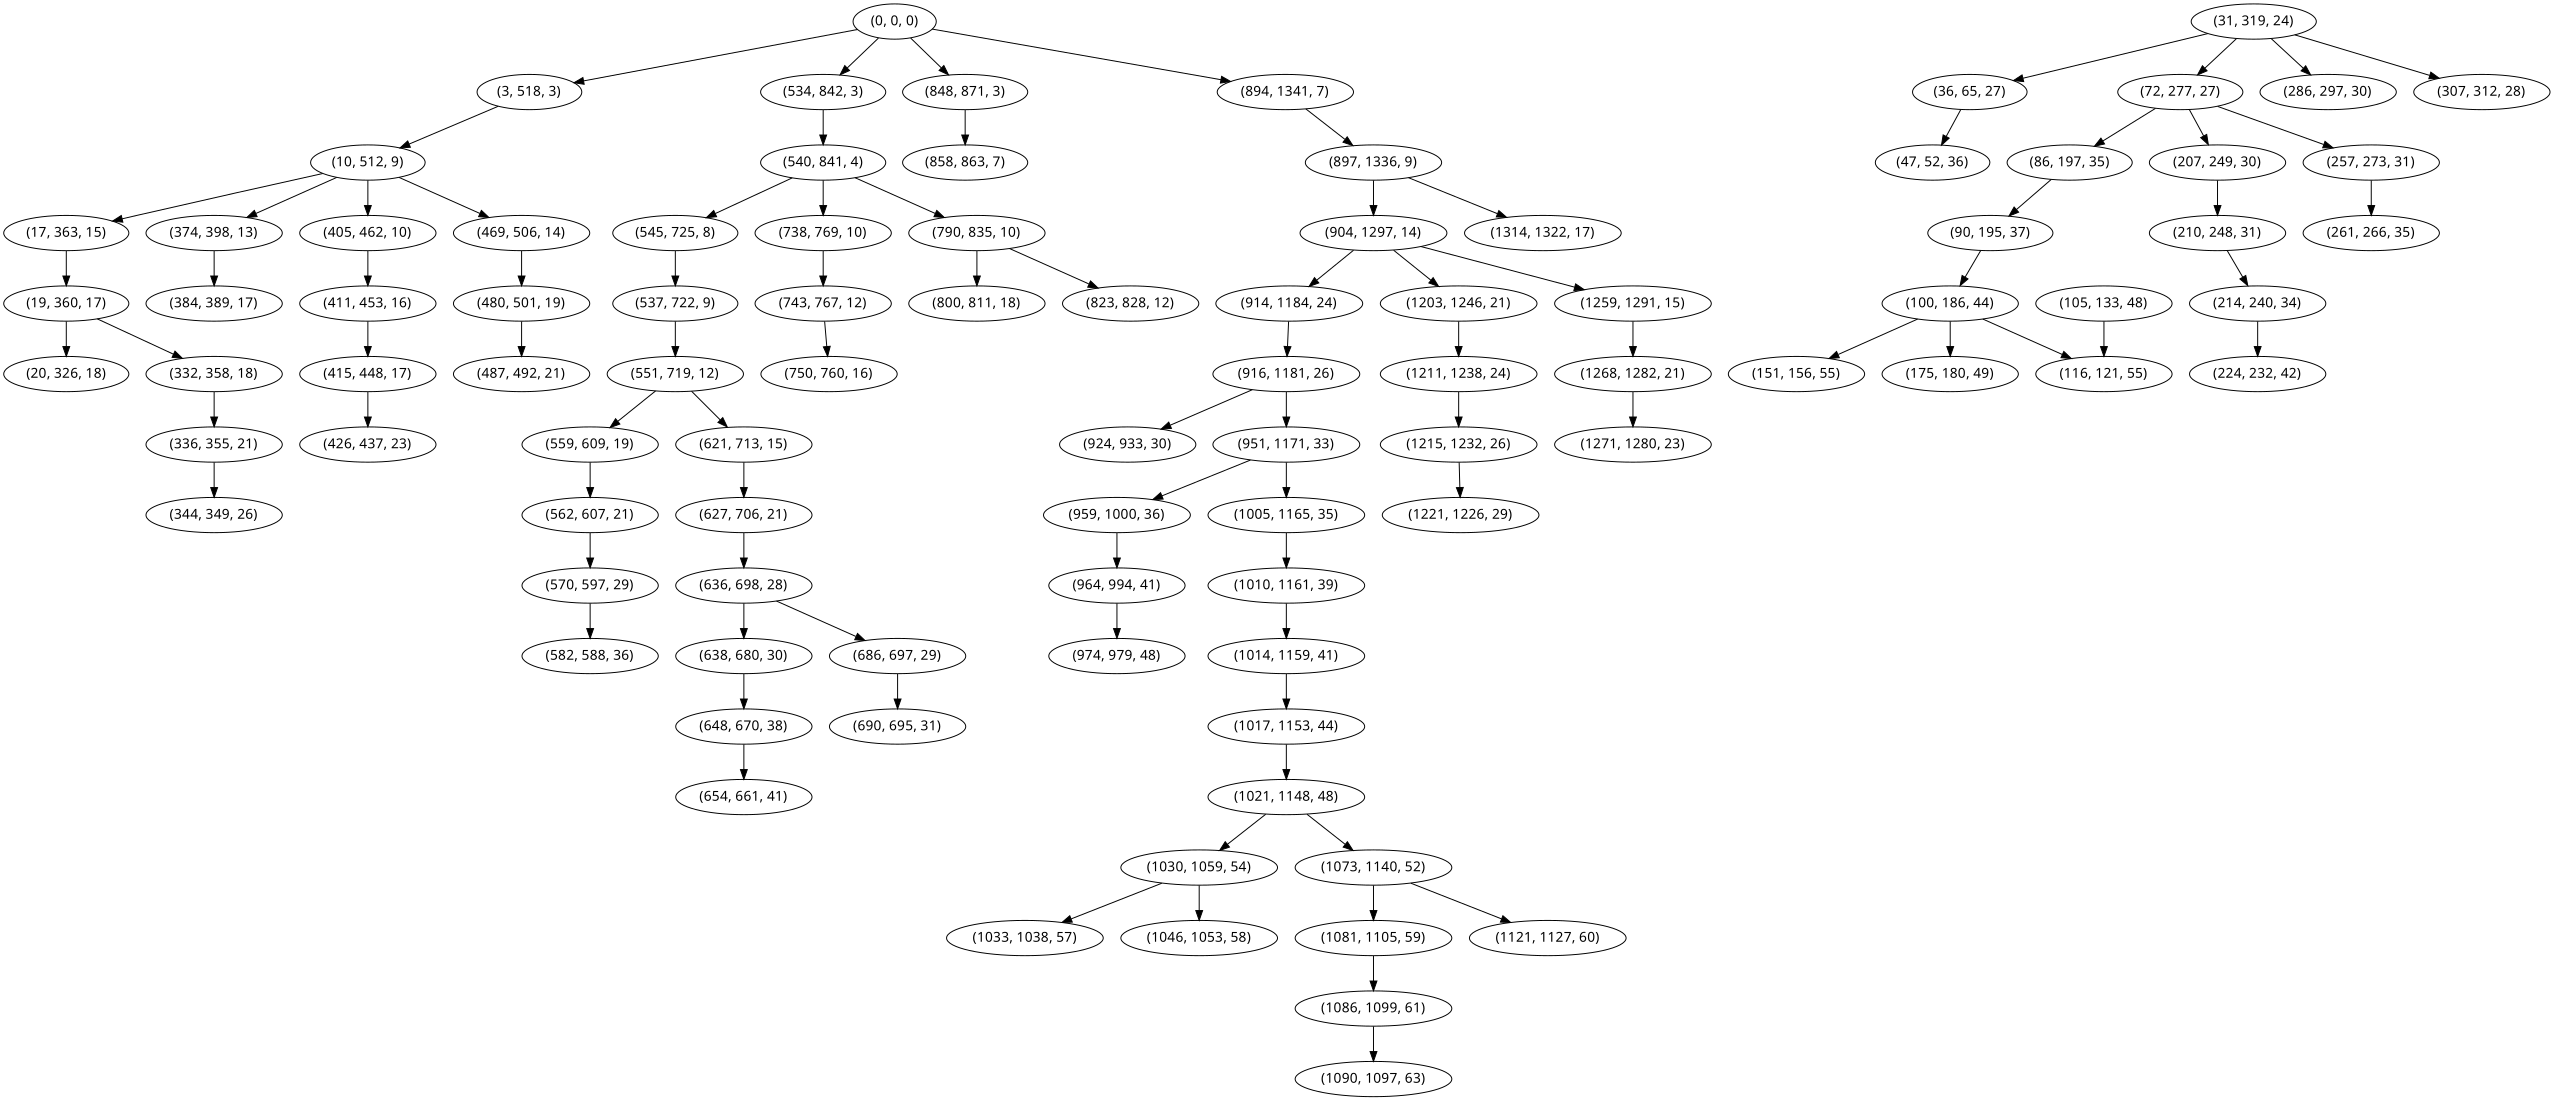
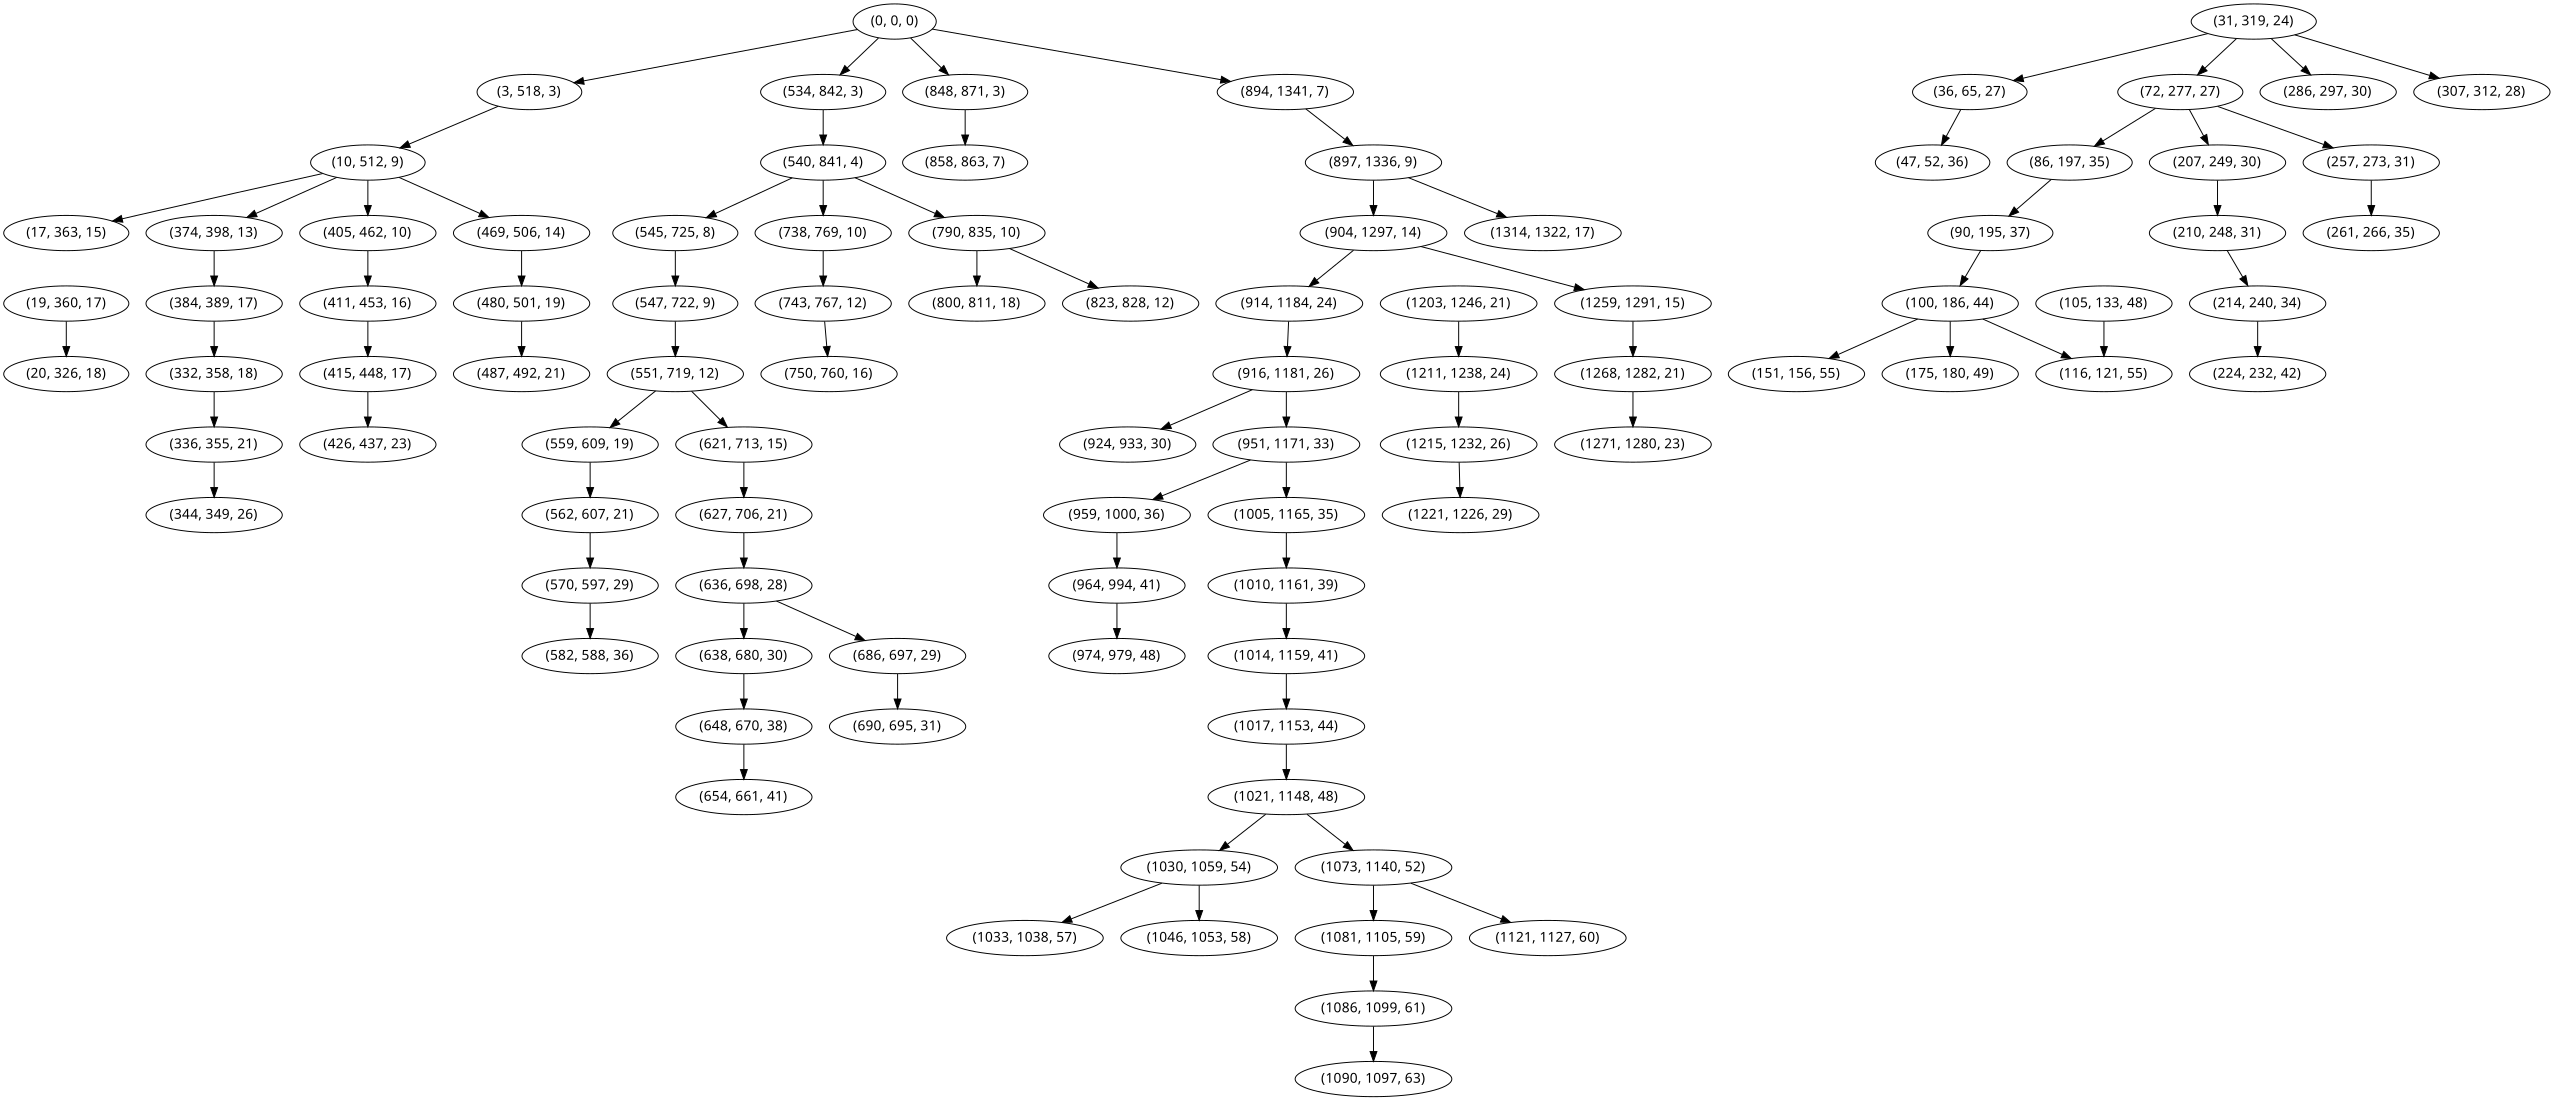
(66, 263) -> none
(1412, 265) -> none
(675, 304) -> (675, 304)
(135, 337) -> (214, 334)
